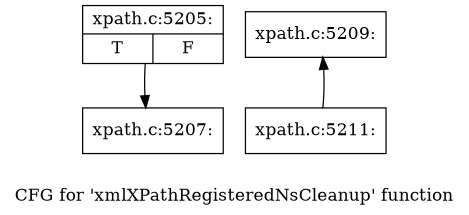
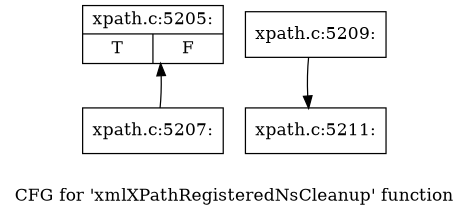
(145, 80) -> (161, 92)
(324, 89) -> (307, 77)
